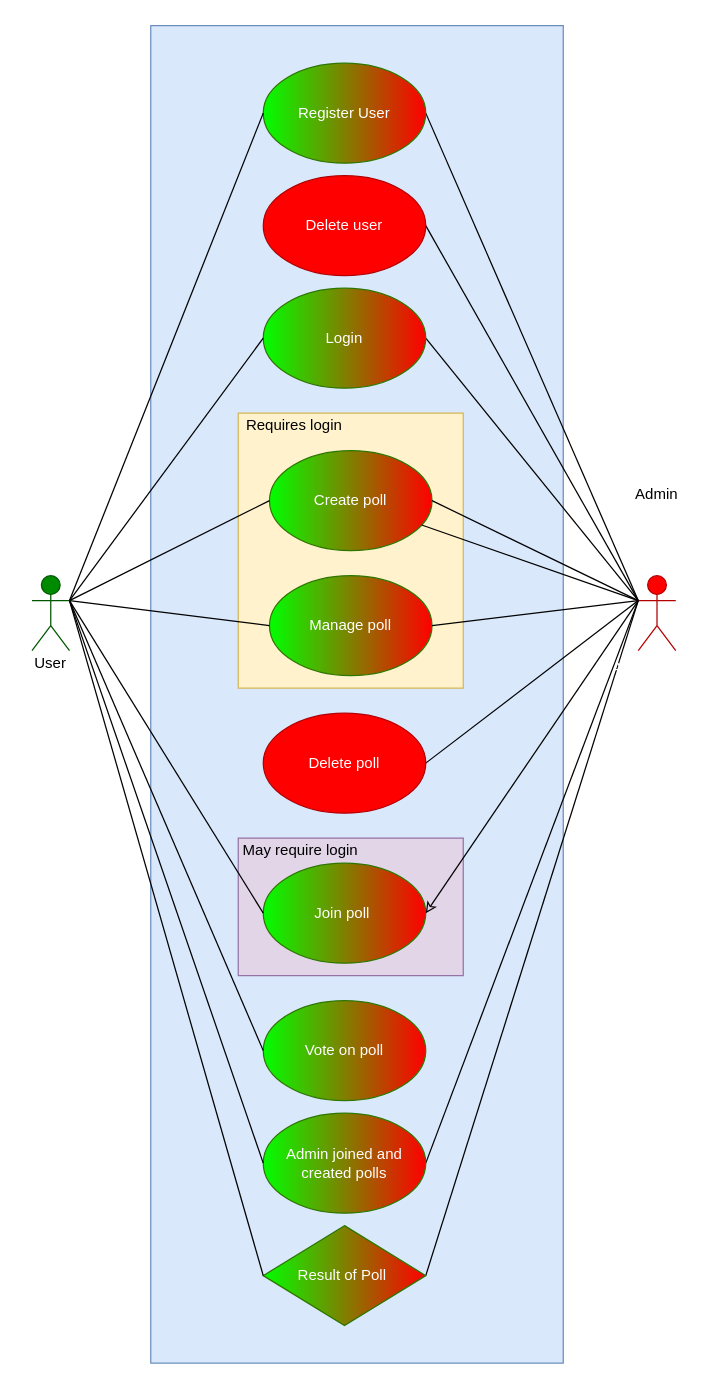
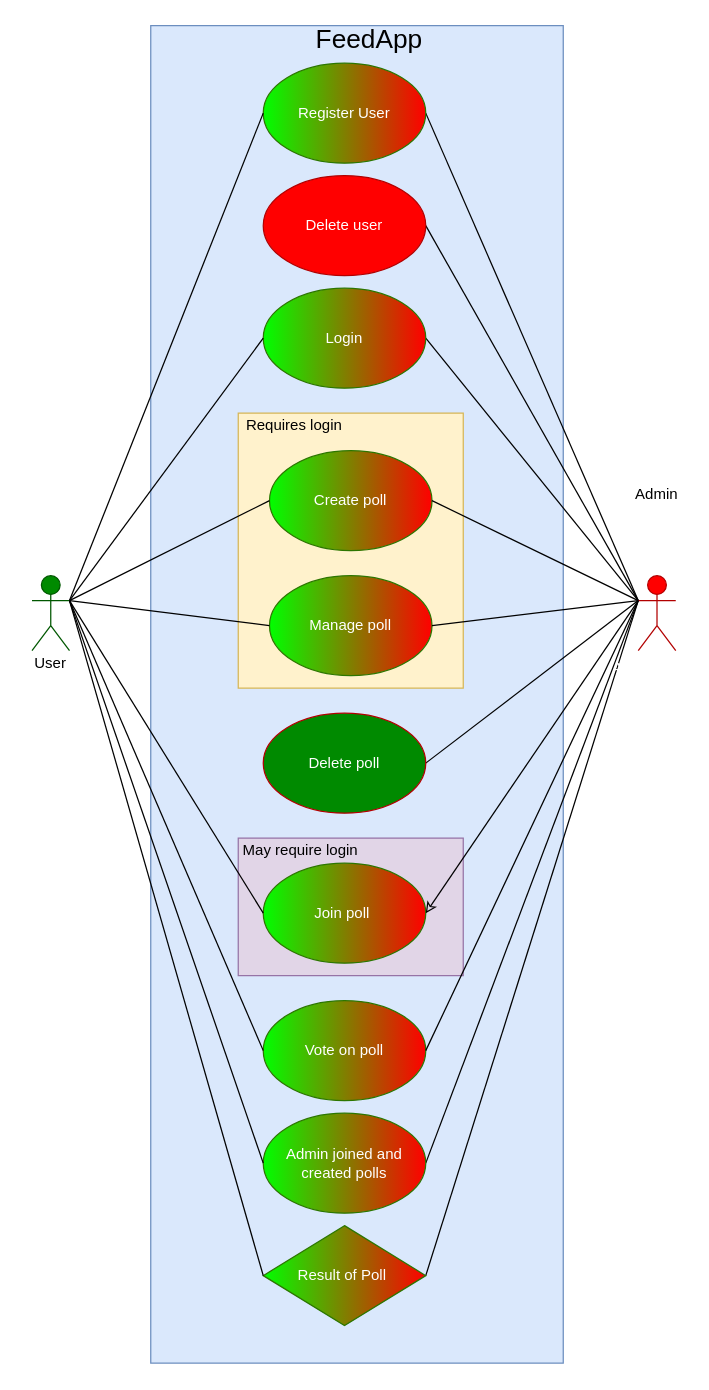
none -> (369, 38)
(526, 561) -> (527, 836)
(344, 763) -> (344, 763)
